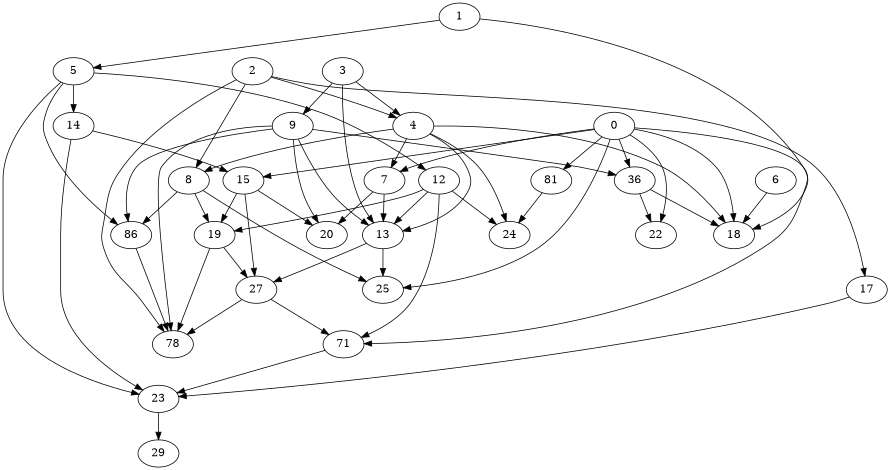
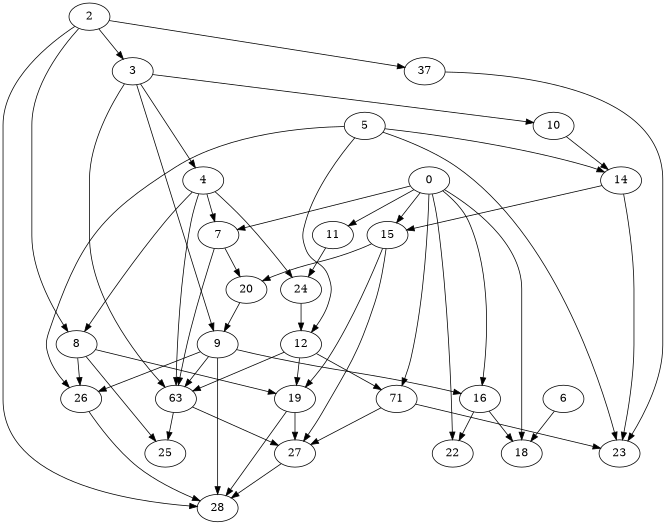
(460, 17) -> none
(331, 95) -> (109, 41)
none -> (554, 126)
(588, 142) -> none
(299, 179) -> (234, 314)
(551, 180) -> (333, 235)
(635, 180) -> (480, 399)
(471, 205) -> (301, 313)
(131, 235) -> (81, 399)
(383, 235) -> (176, 399)
(537, 248) -> none
(867, 290) -> (425, 71)
(297, 315) -> (349, 424)
(173, 344) -> (218, 508)
(158, 453) -> none
